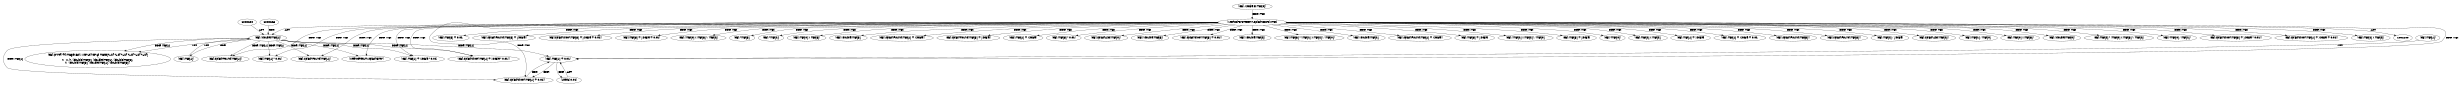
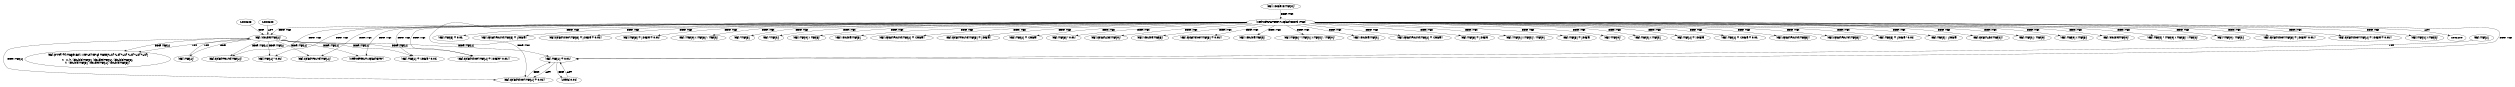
(288, 30) -> (285, 30)
none -> (1896, 38)
(547, 72) -> (548, 72)
